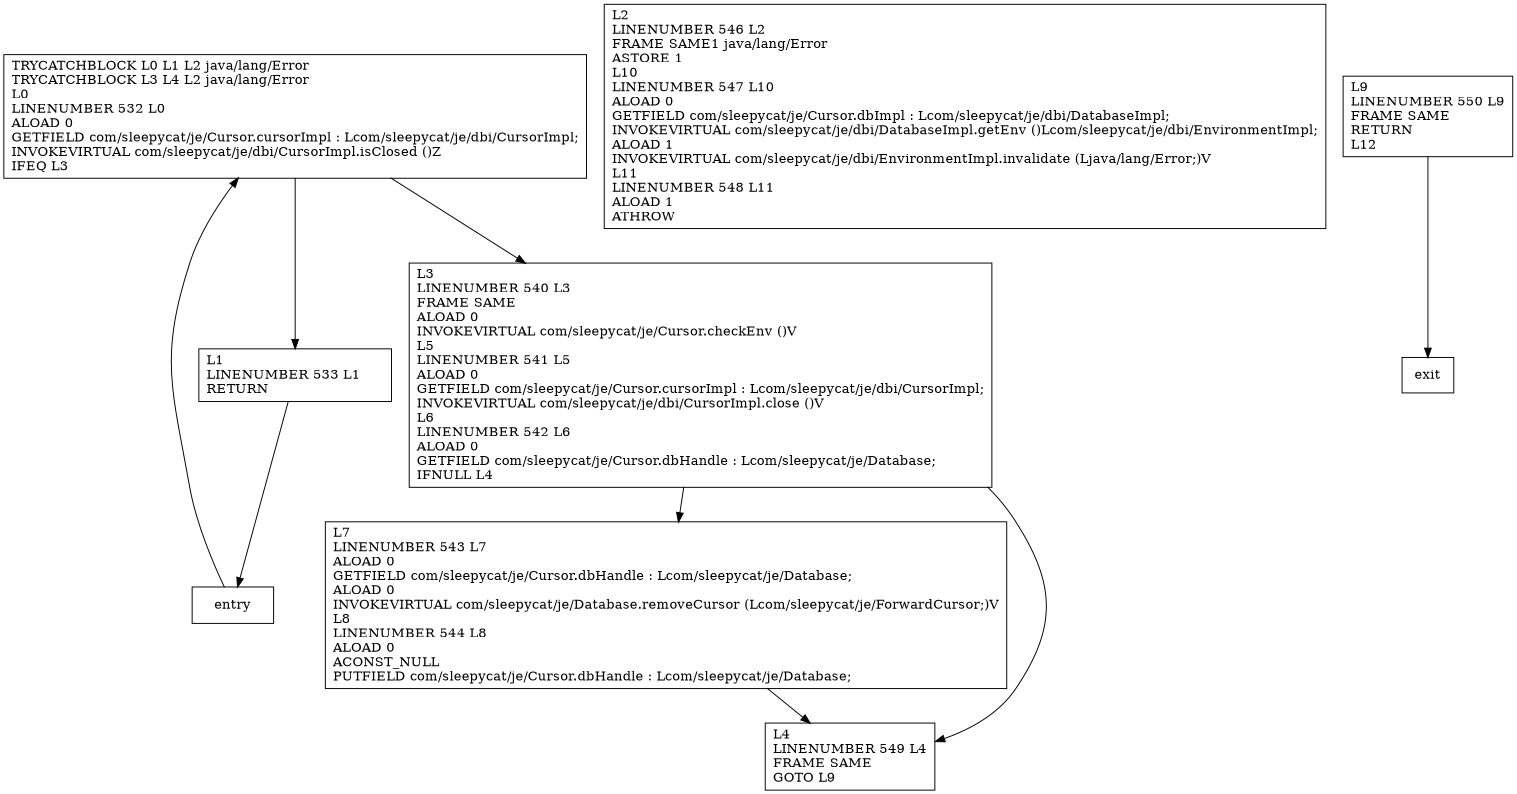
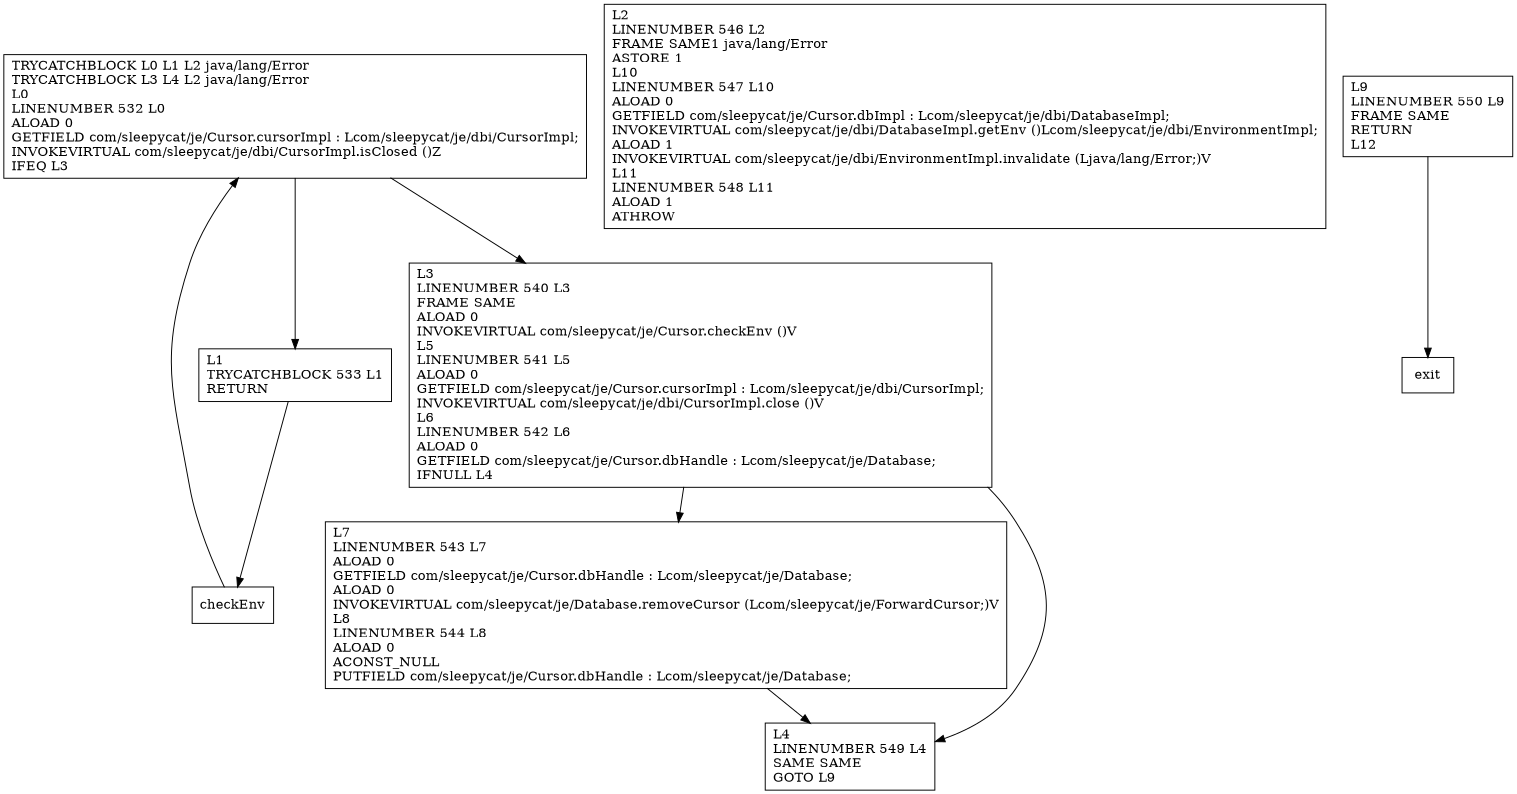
(295, 375) -> (295, 375)
(233, 605) -> (233, 605)
(850, 757) -> (850, 757)
